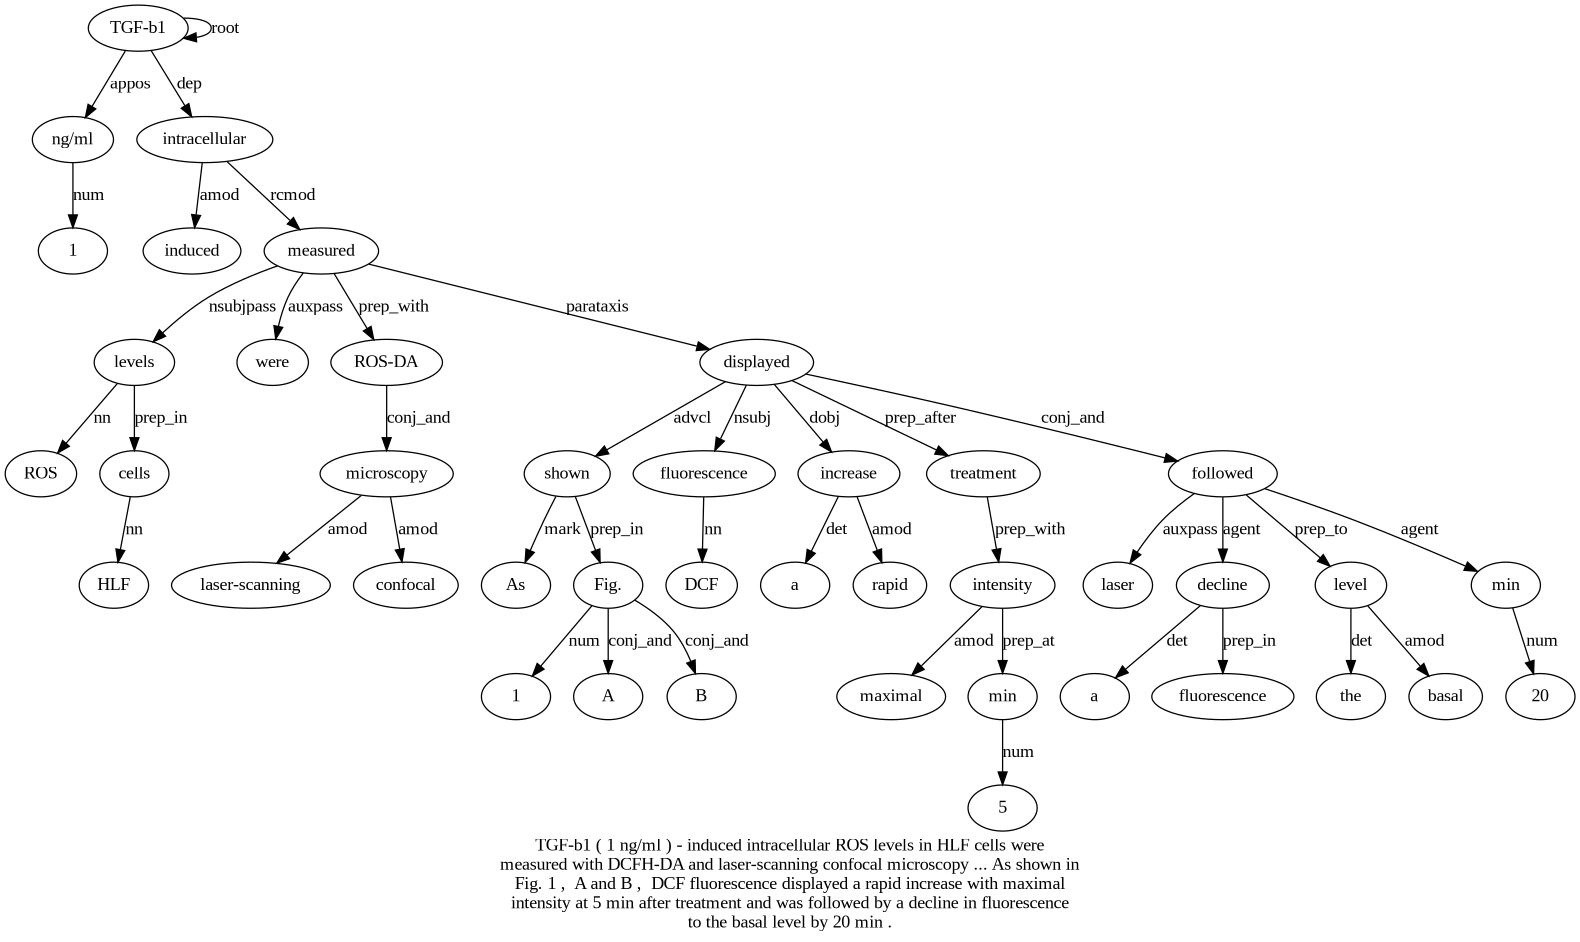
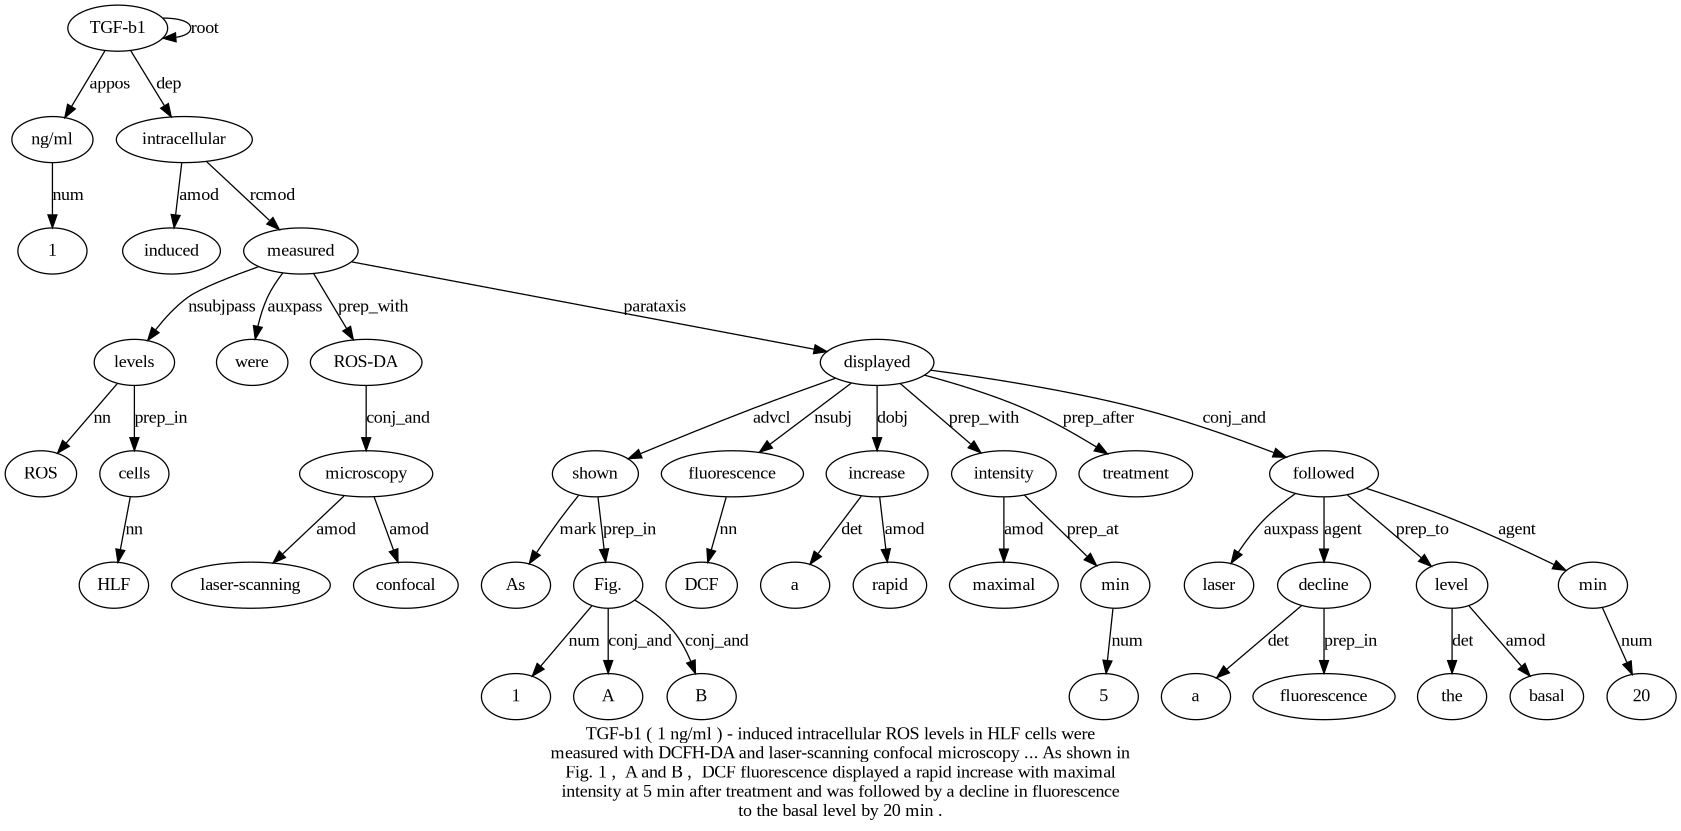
(992, 523) -> (935, 414)
